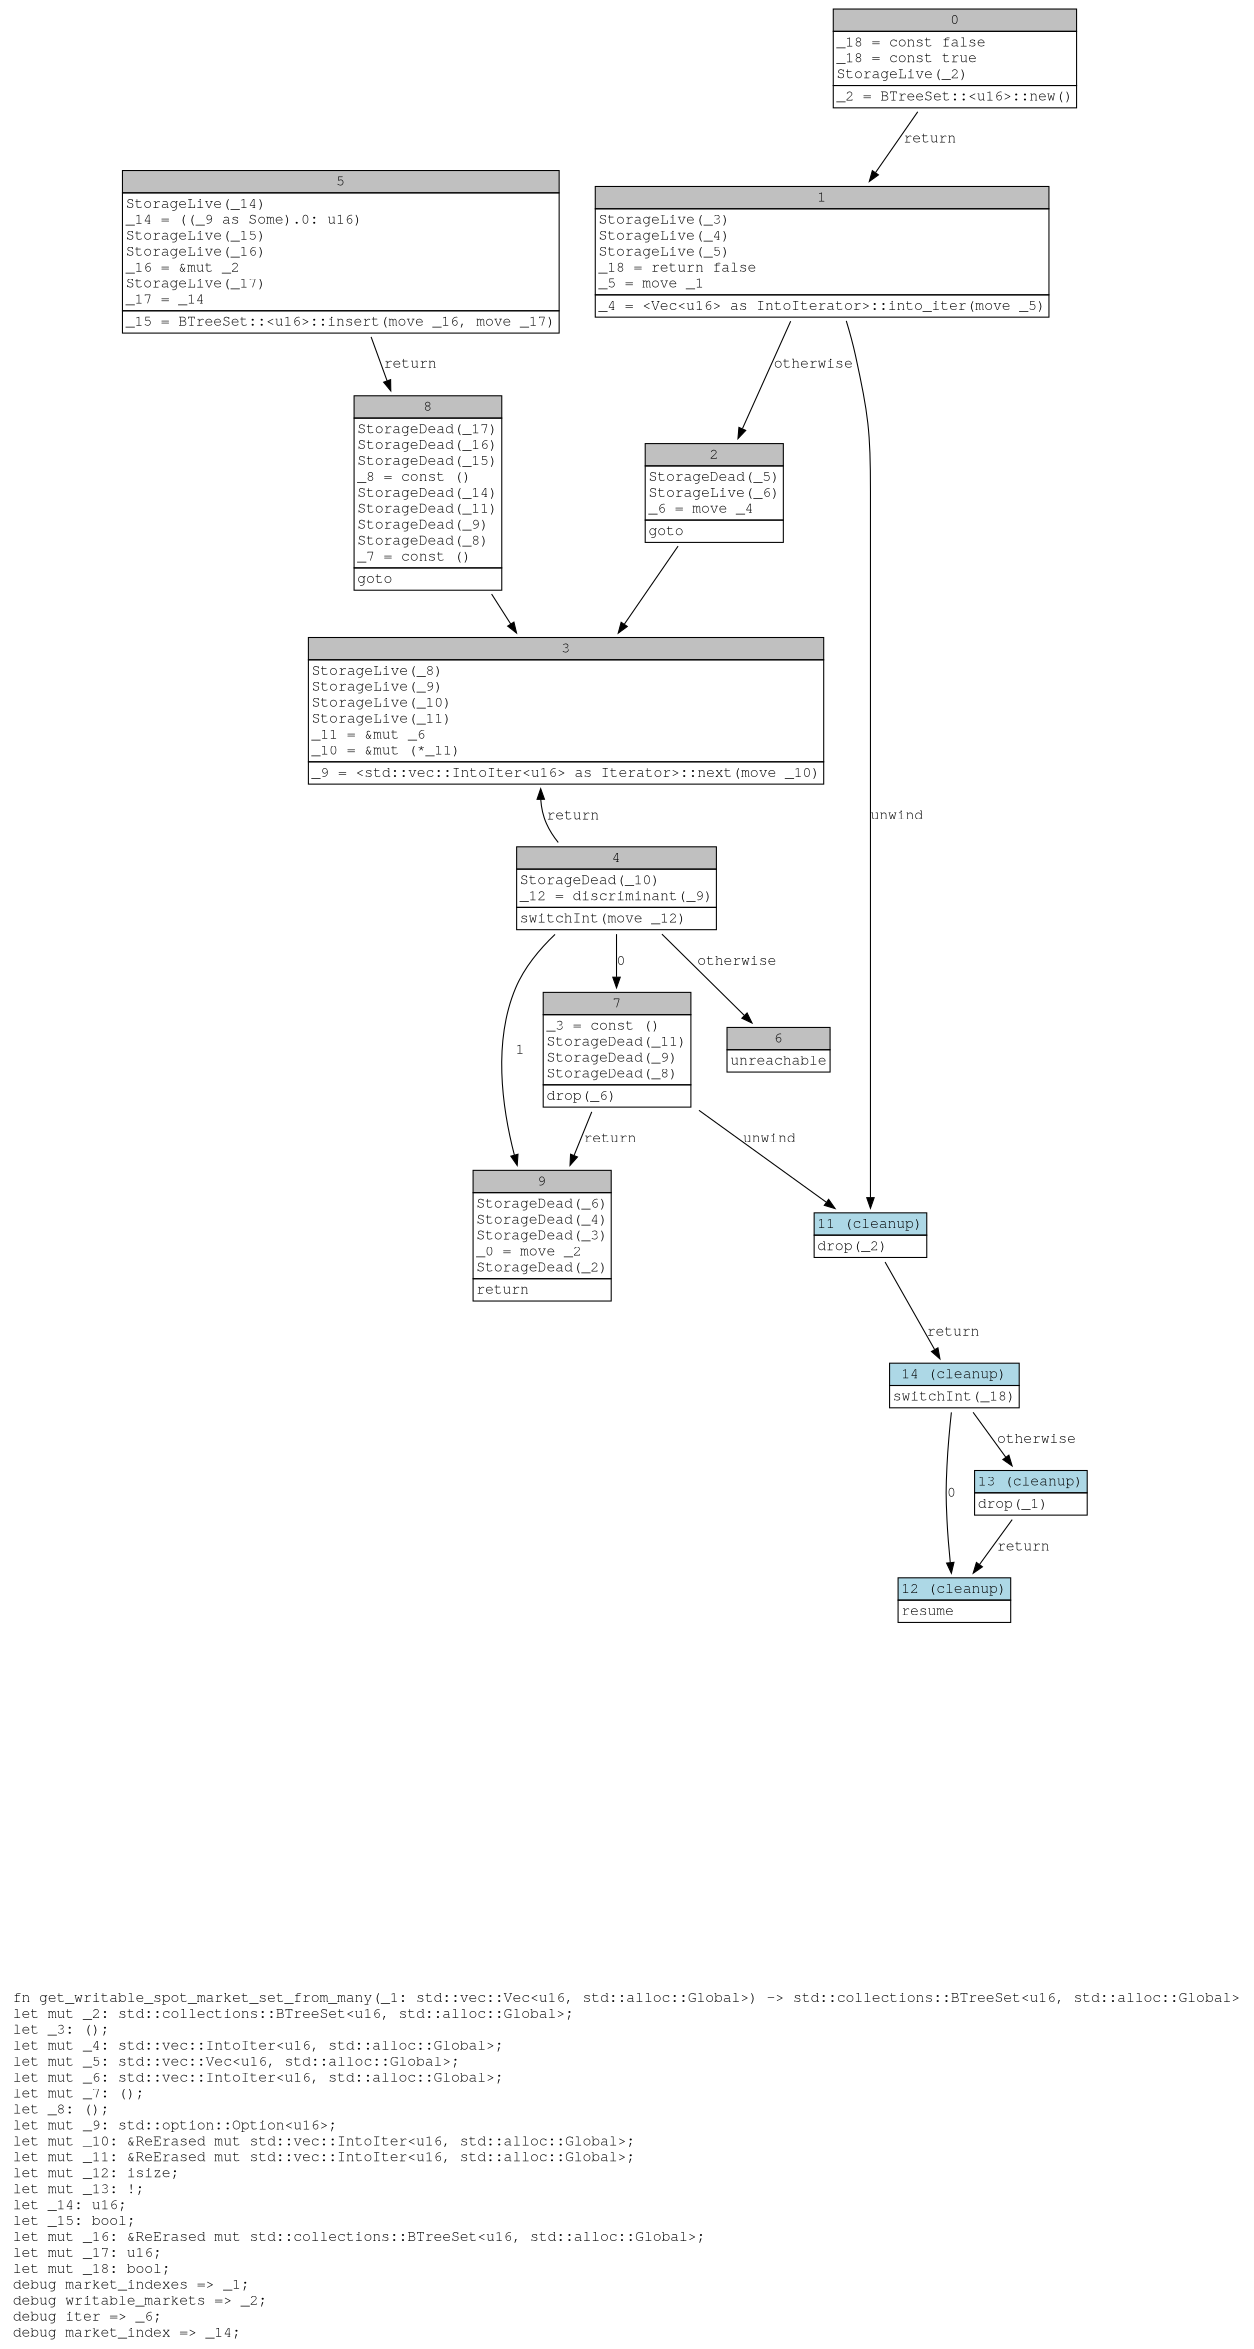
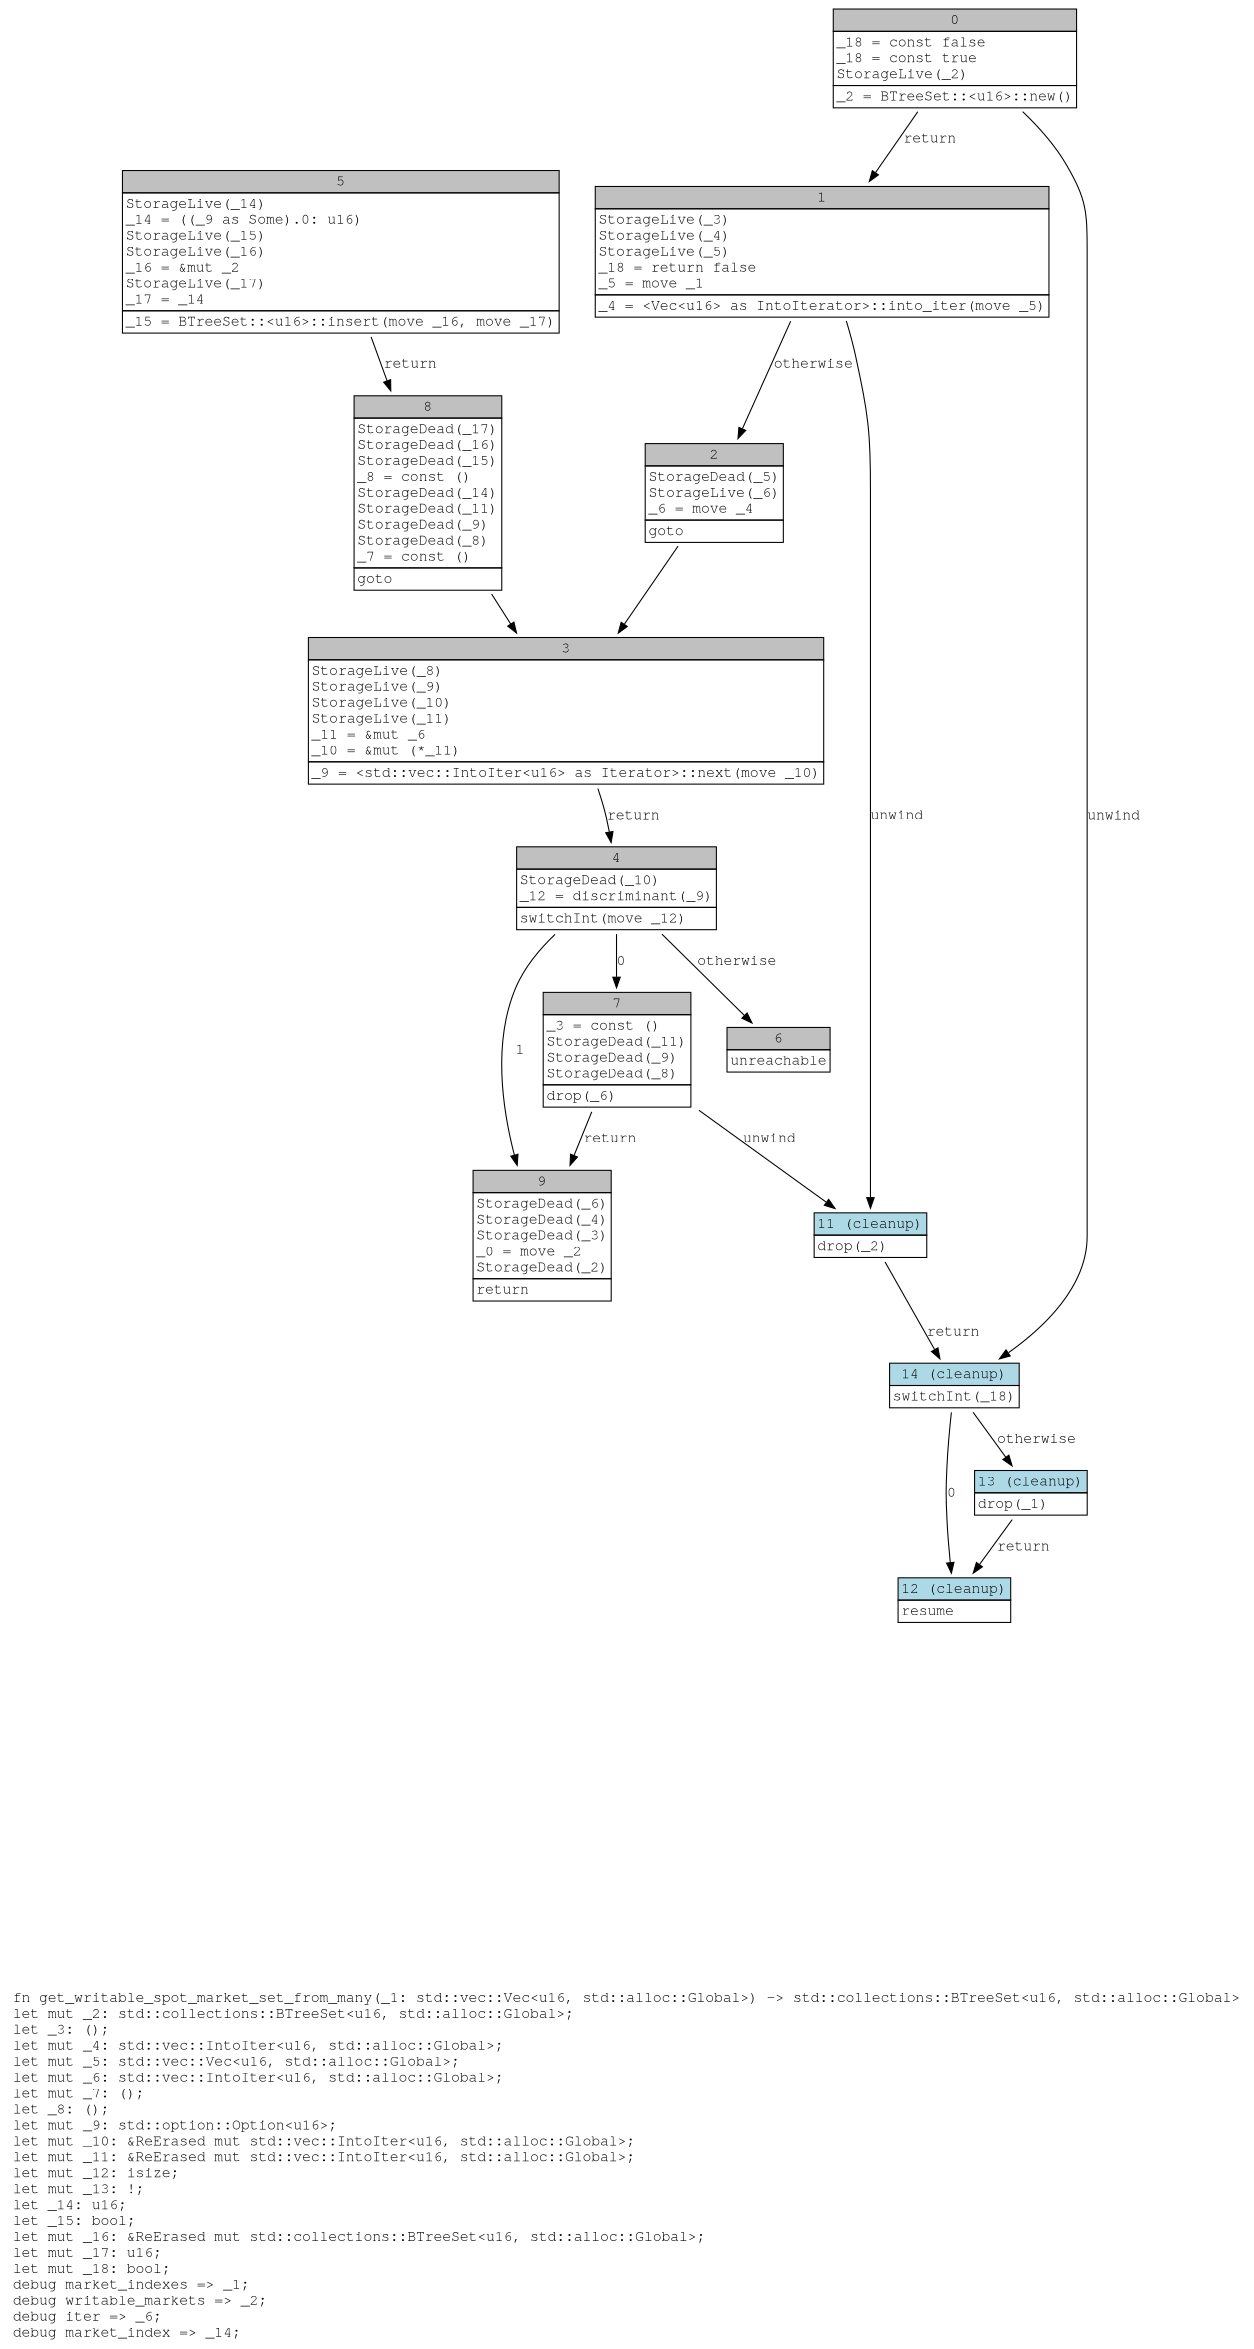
none -> (1087, 737)
(546, 822) -> (604, 810)
